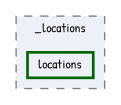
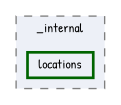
(60, 29) -> (60, 29)
